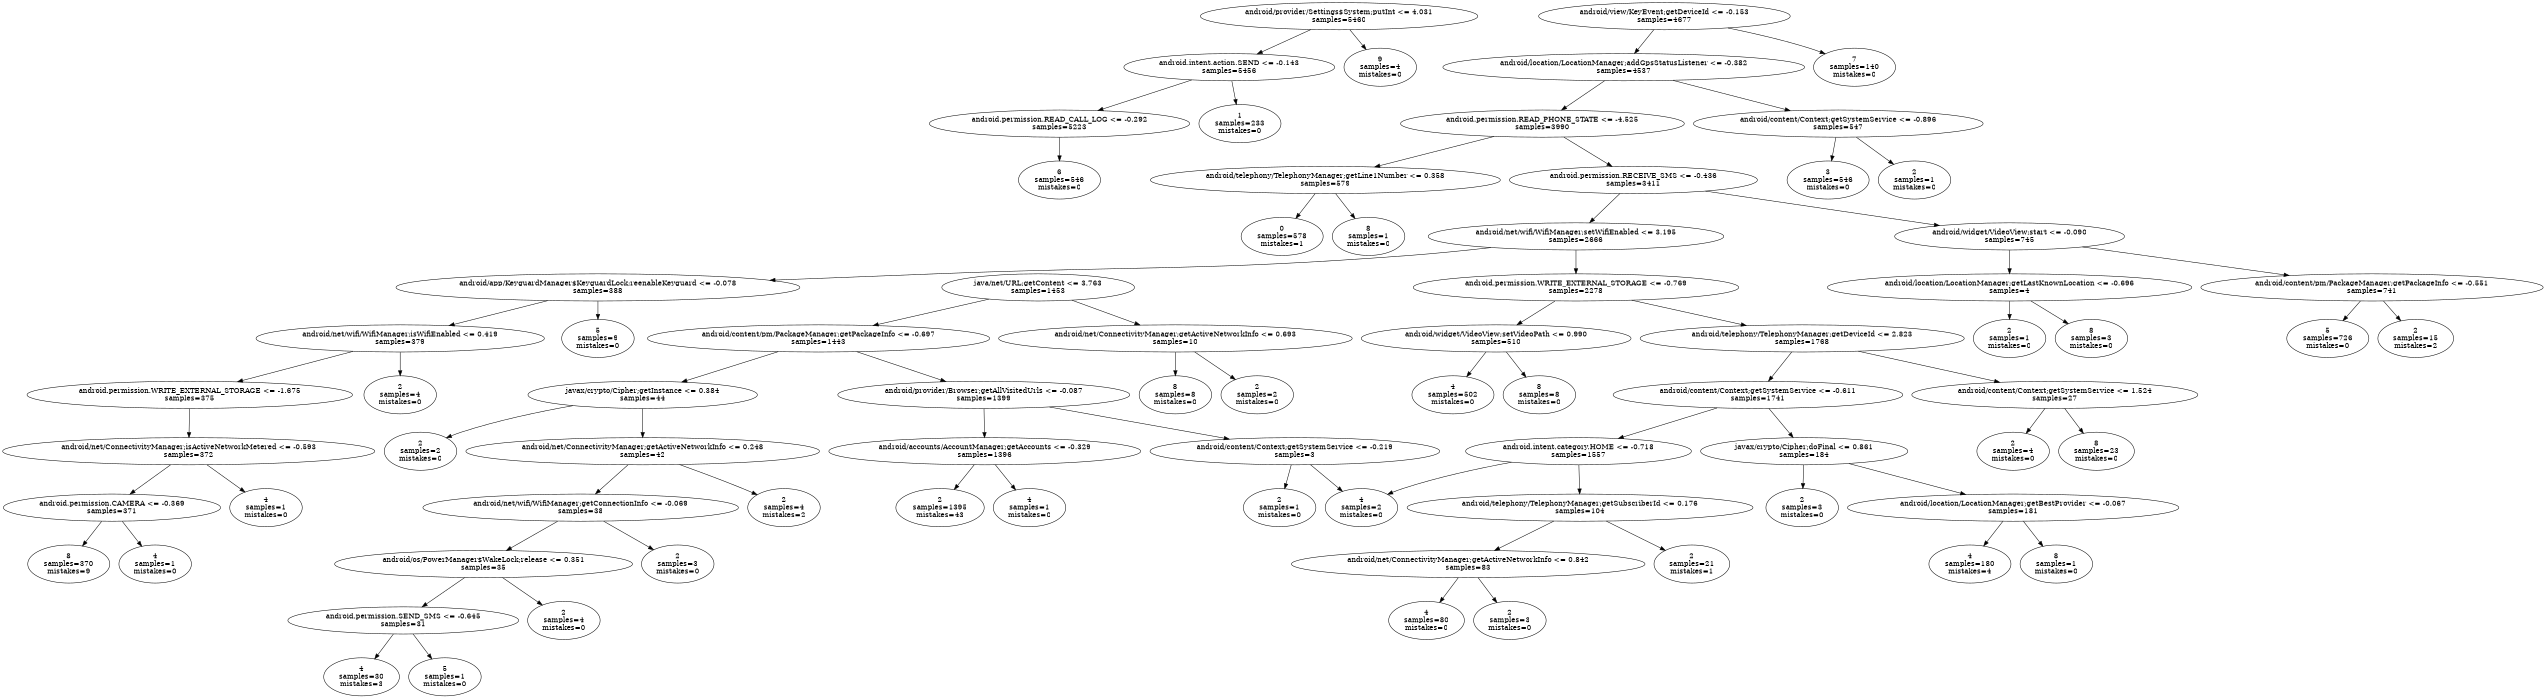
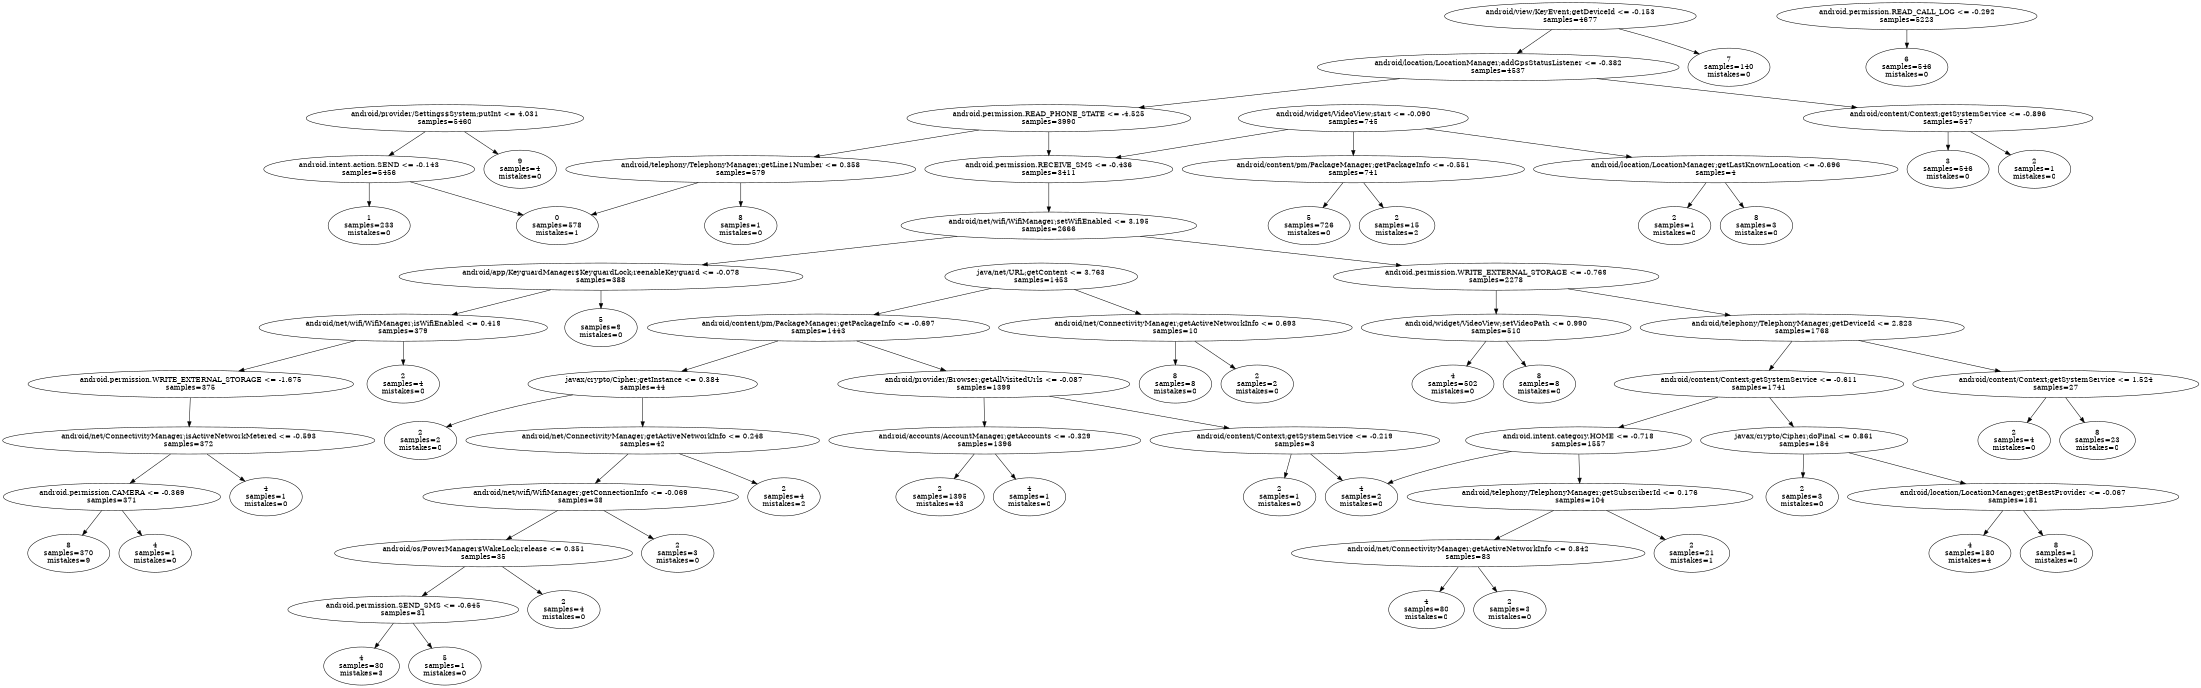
(1147, 95) -> (464, 198)
(1820, 208) -> (1204, 143)
